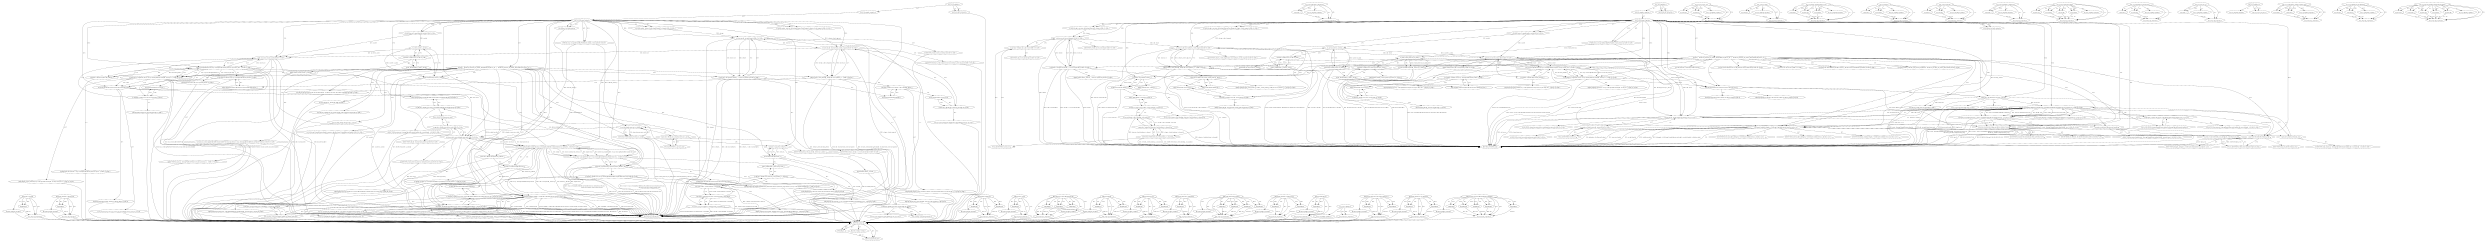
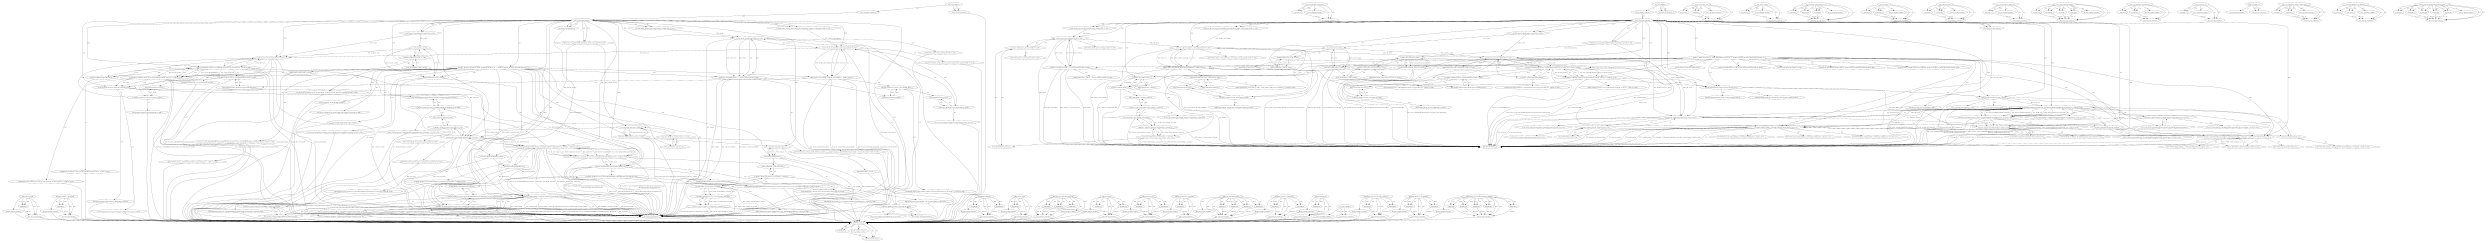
(1952, 98) -> (2127, 126)
